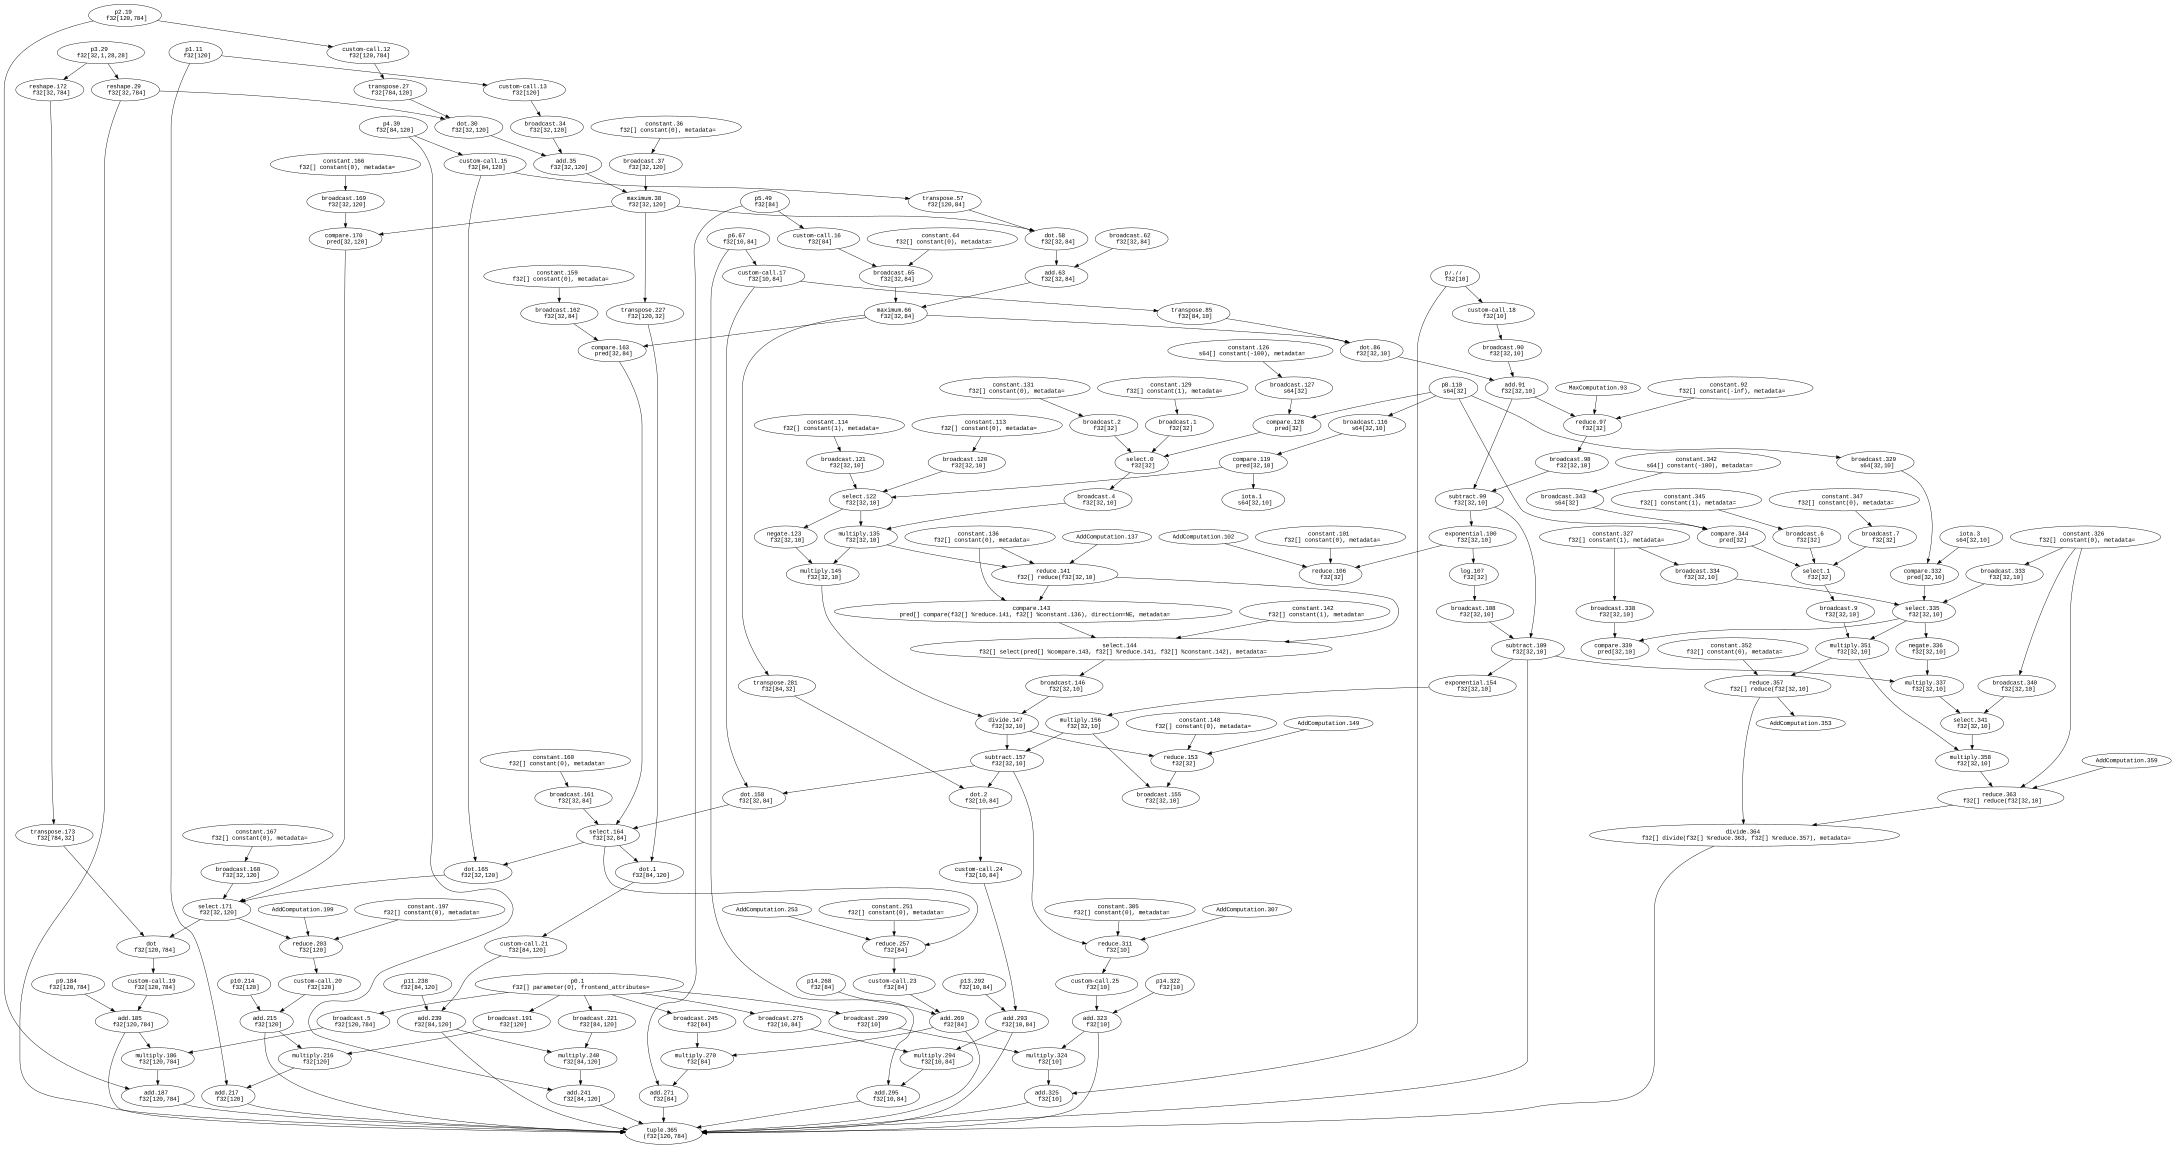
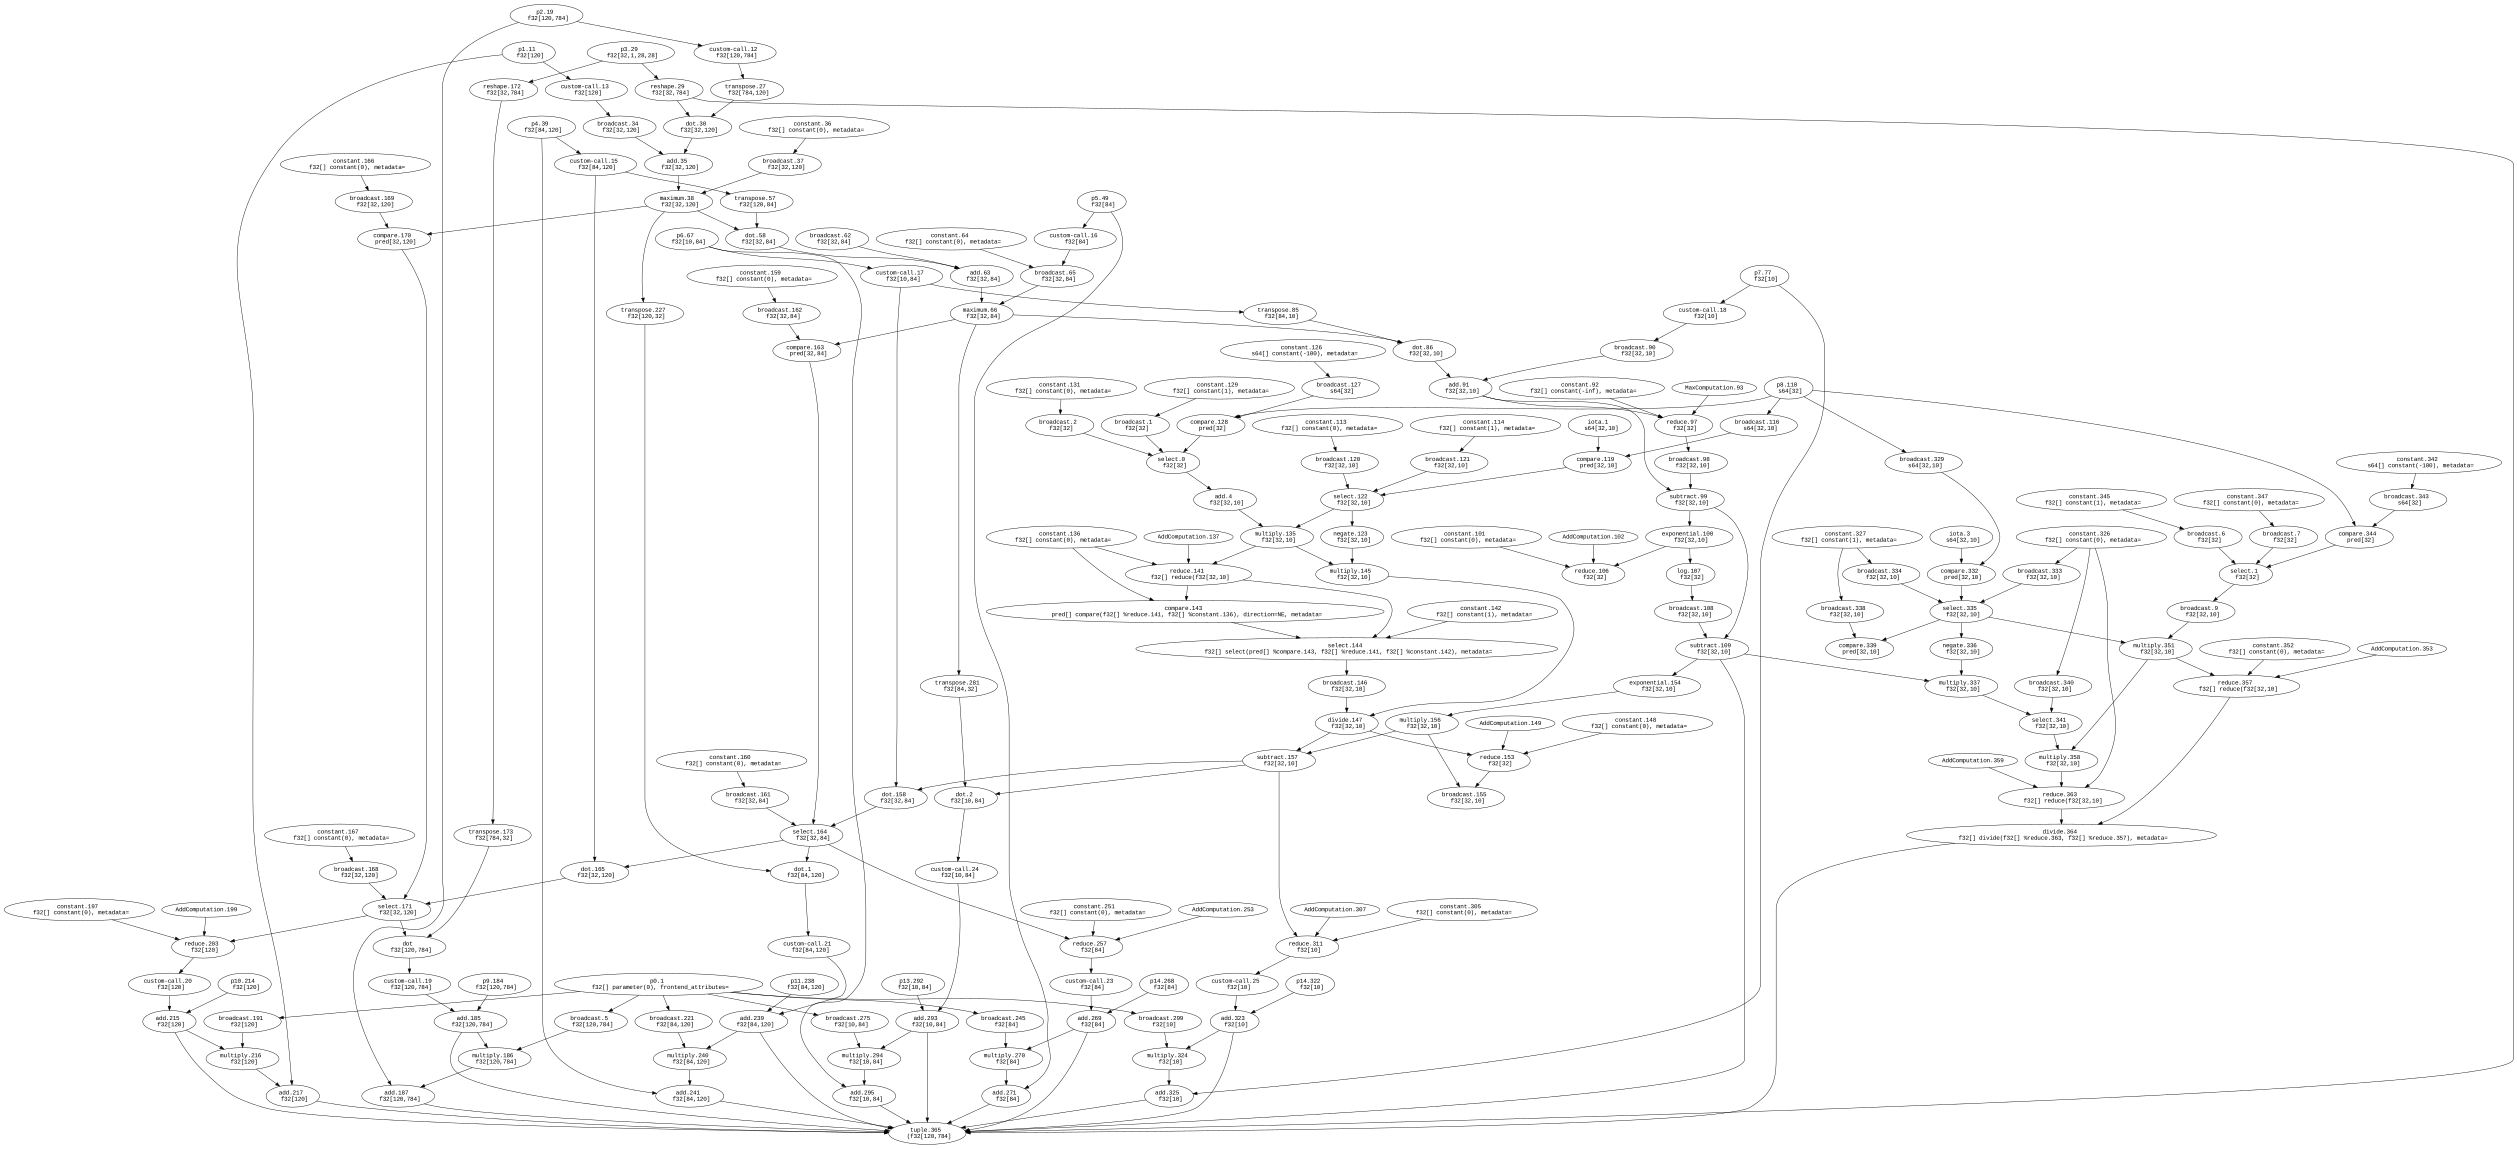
(1253, 479) -> (1599, 442)
(1098, 500) -> (1225, 500)
(1784, 705) -> (2328, 666)
